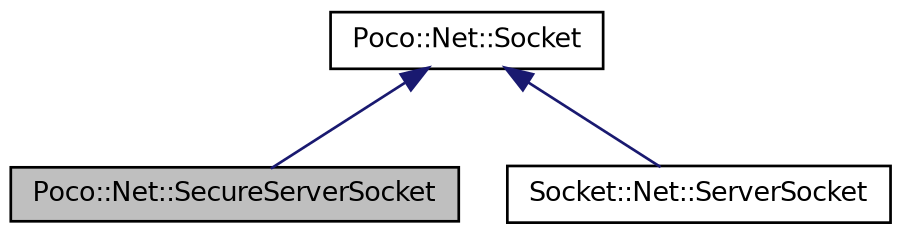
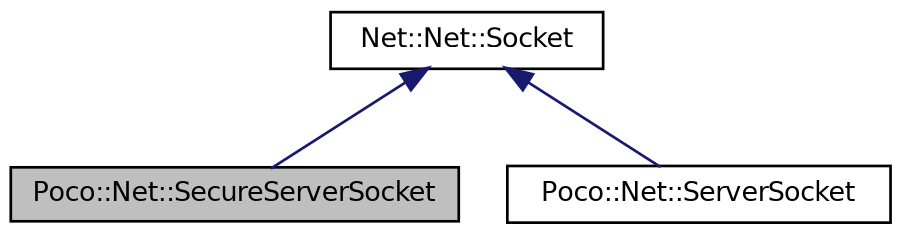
(467, 40) -> (467, 40)
(699, 194) -> (699, 194)
